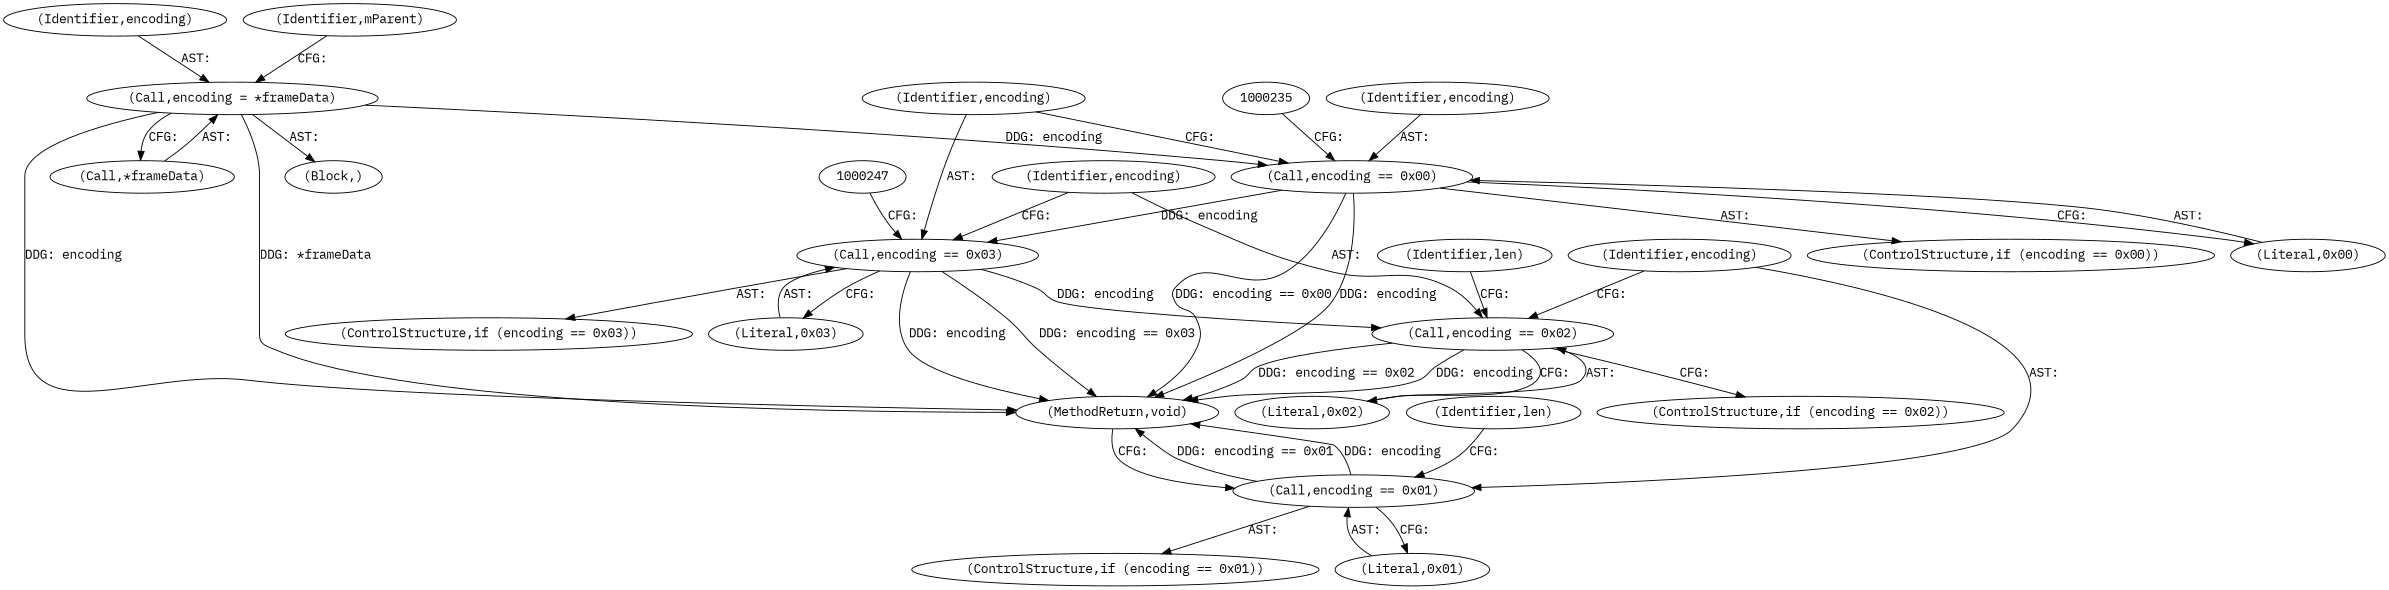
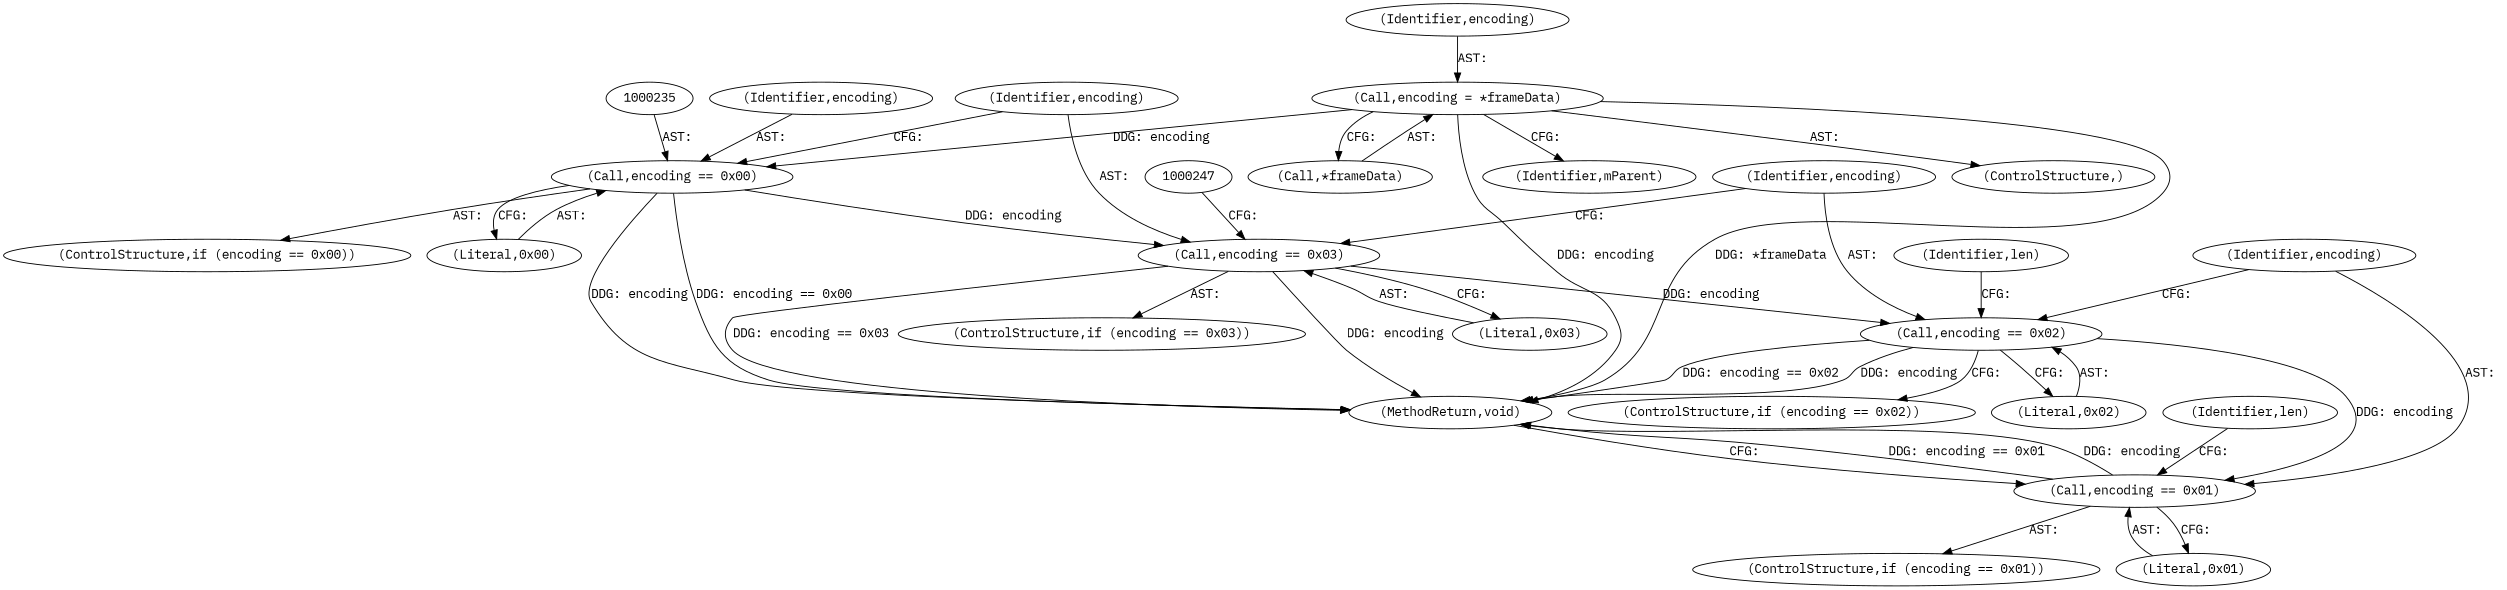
(295, 57) -> (1520, 135)
(1333, 138) -> (681, 138)
(334, 177) -> (2053, 177)
none -> (2308, 373)
